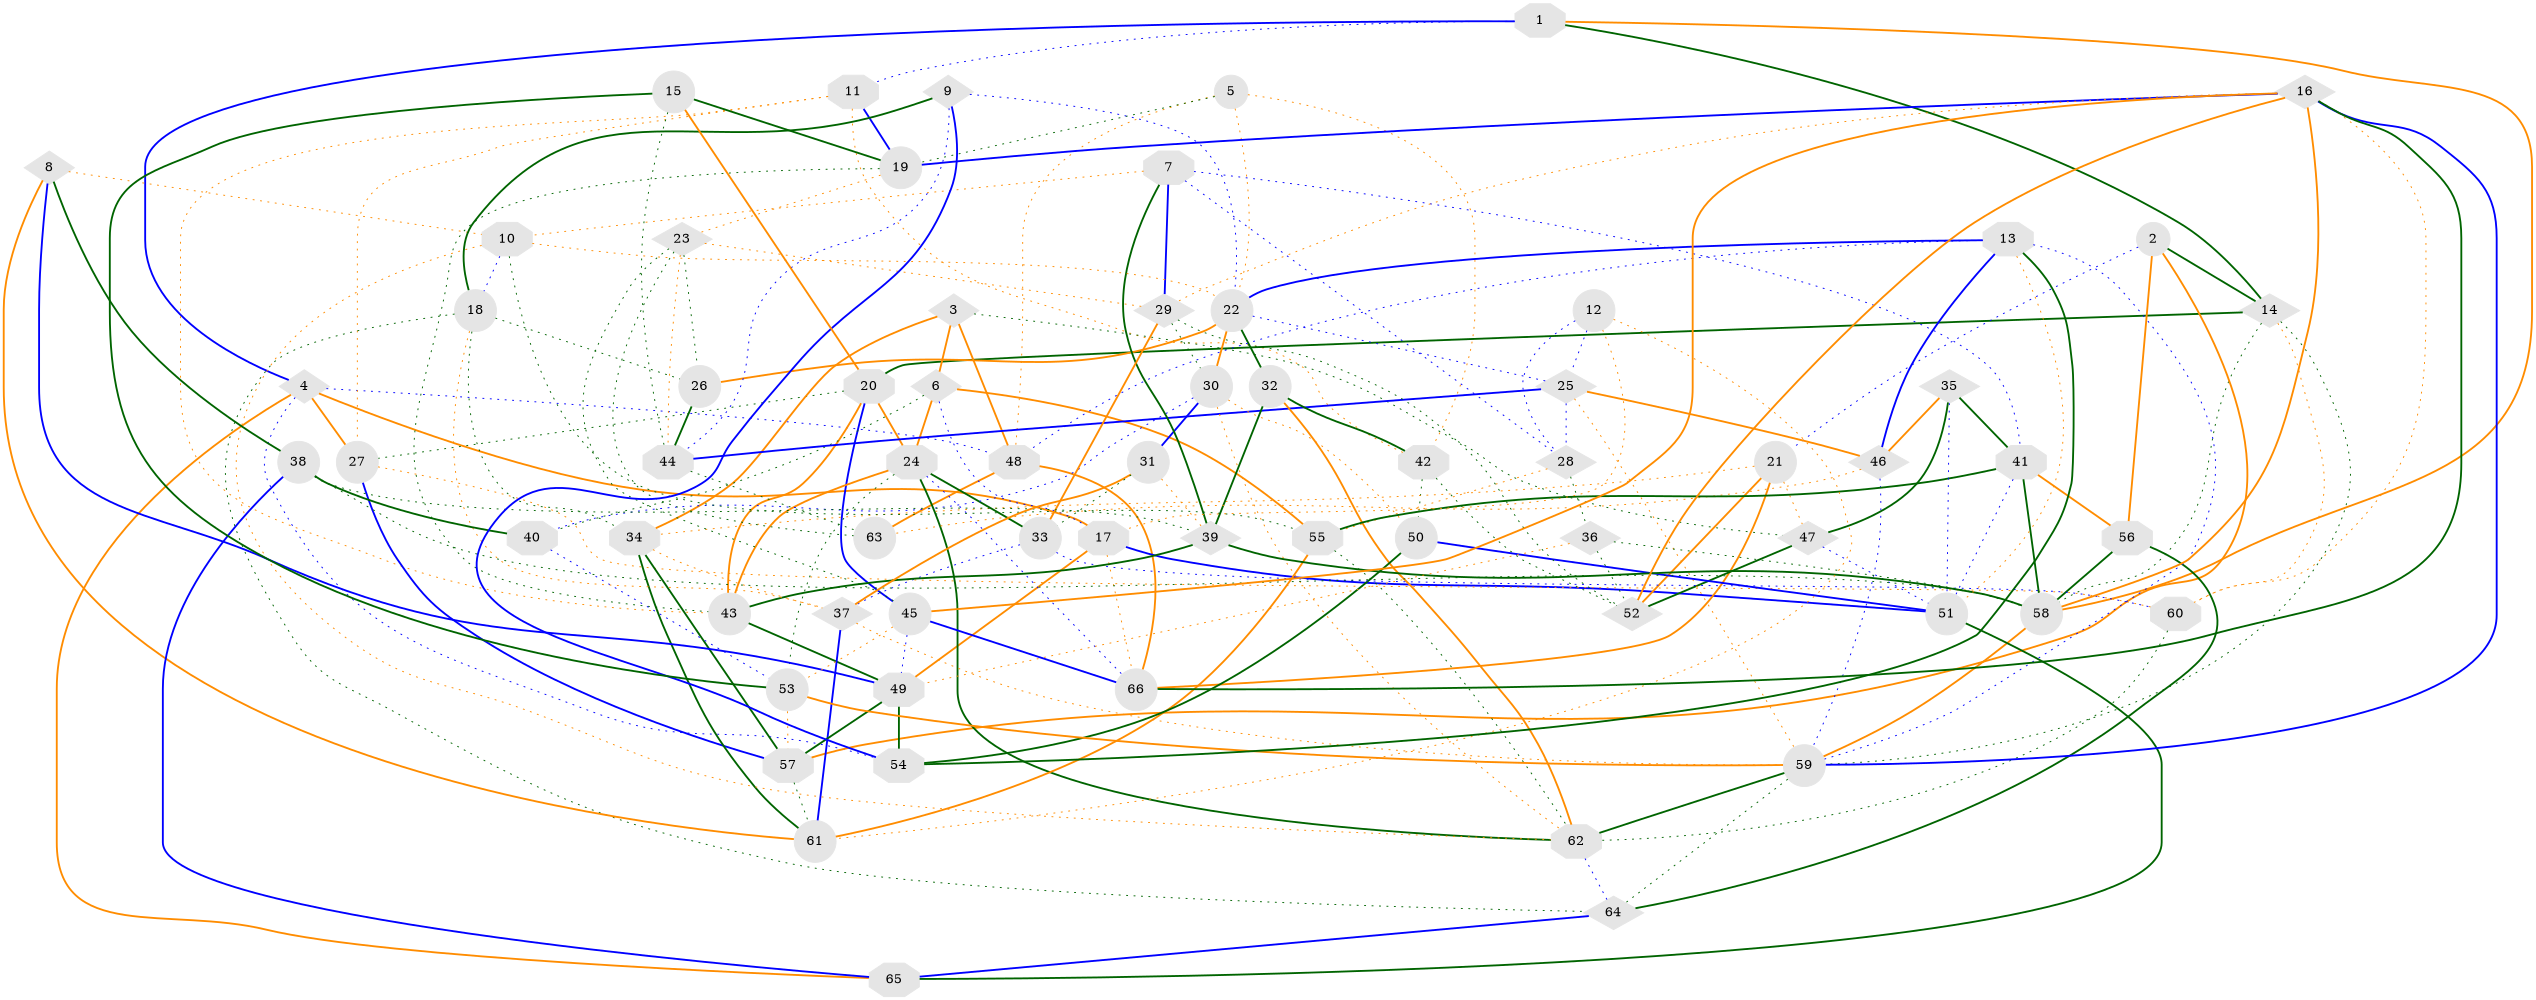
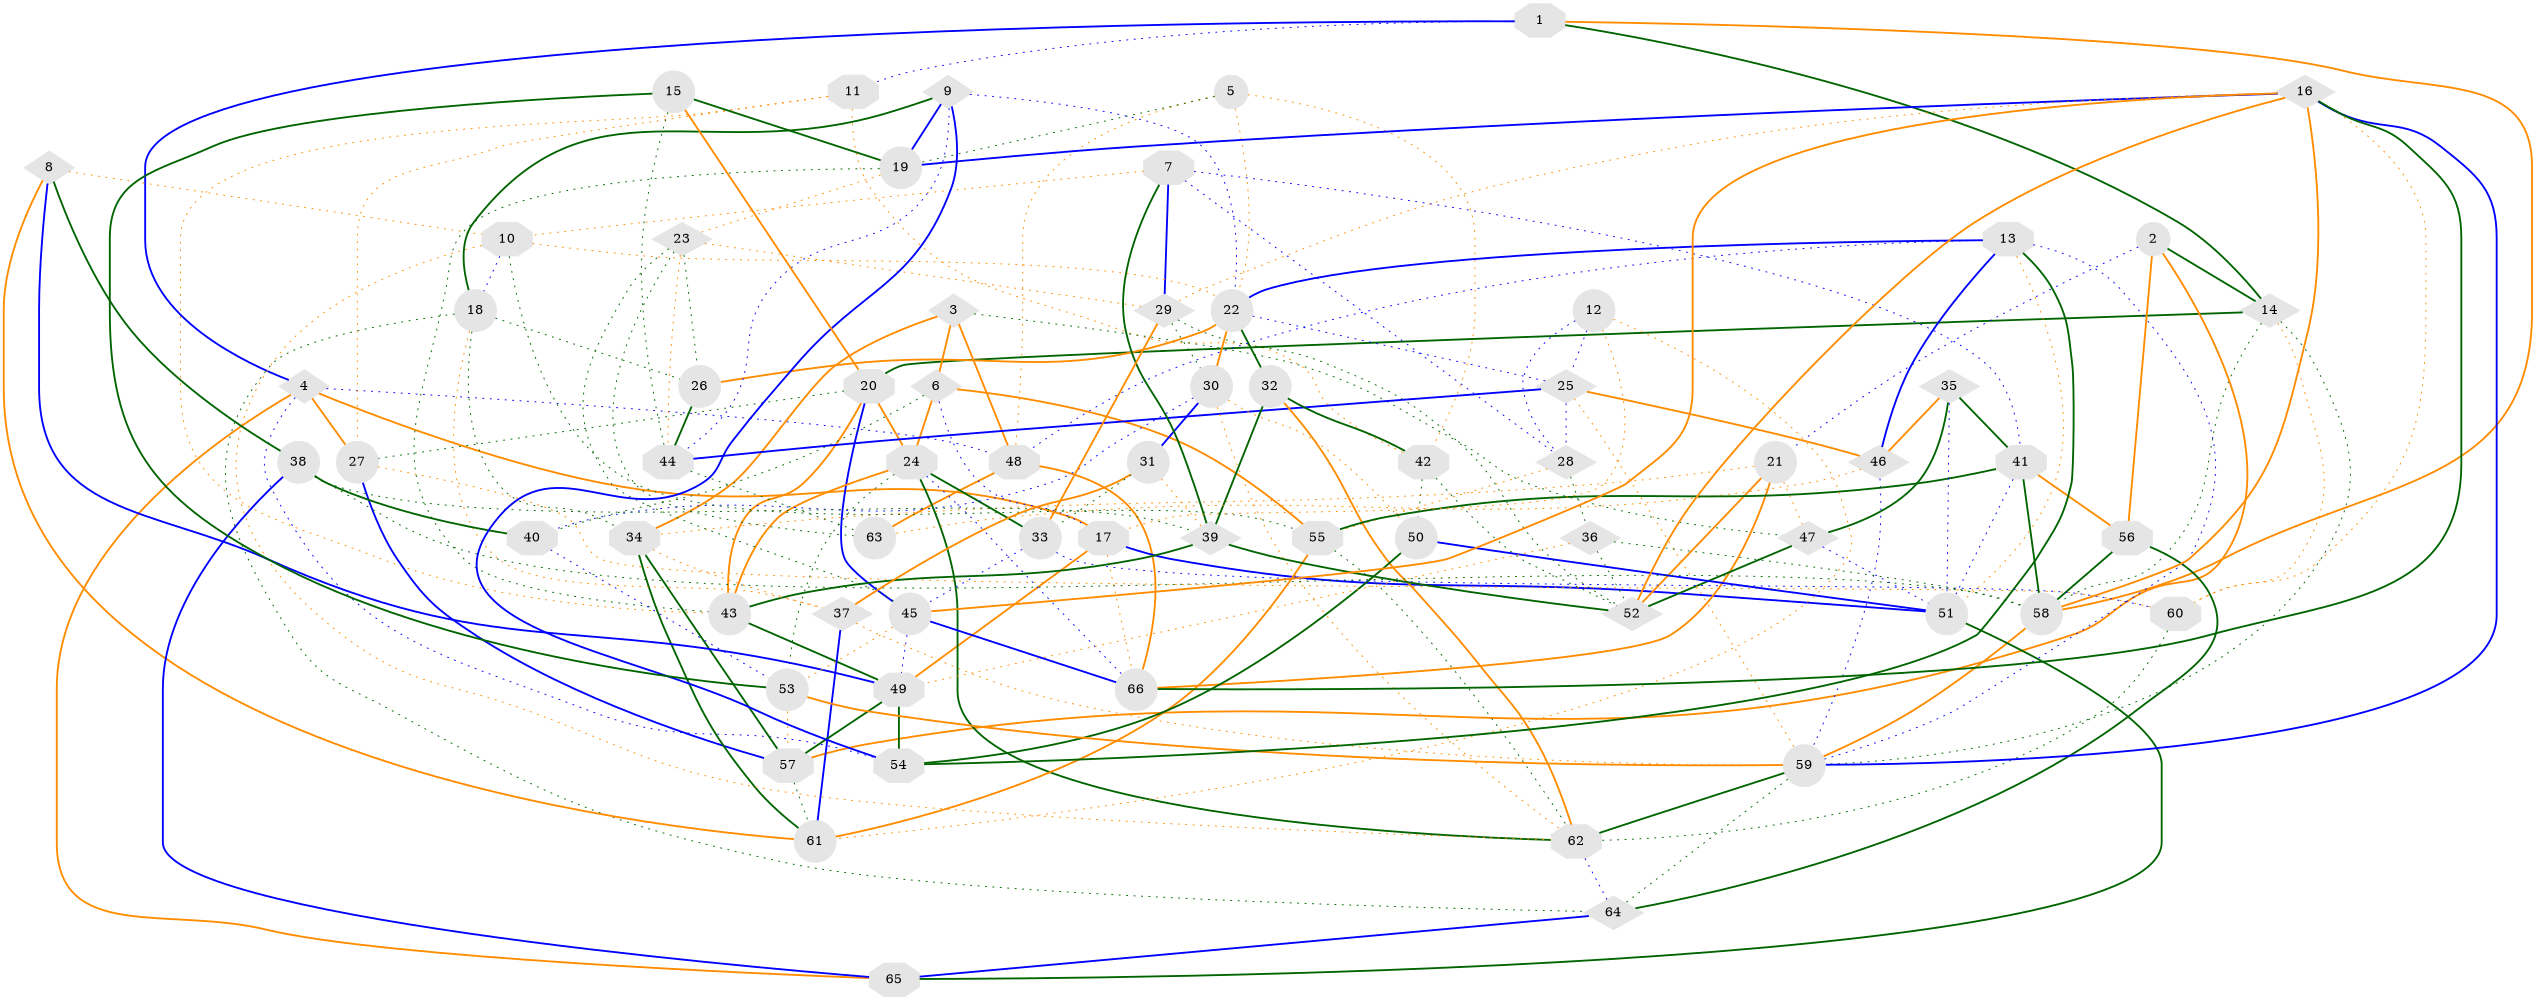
(877, 129) -> (926, 127)
(937, 571) -> (987, 569)
(1765, 572) -> (1475, 593)
